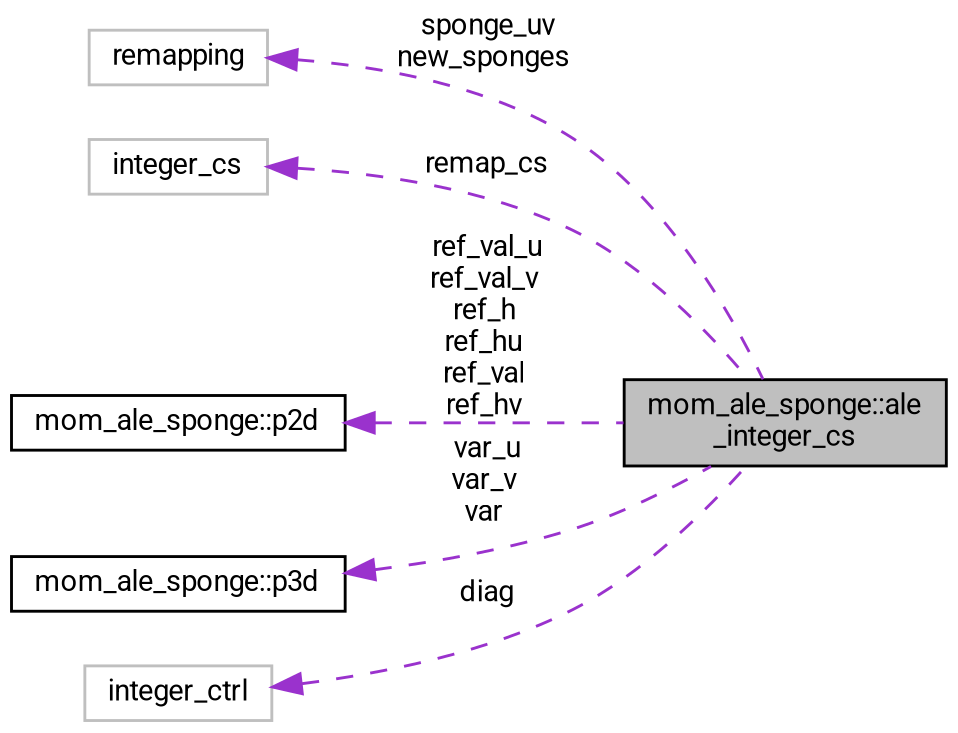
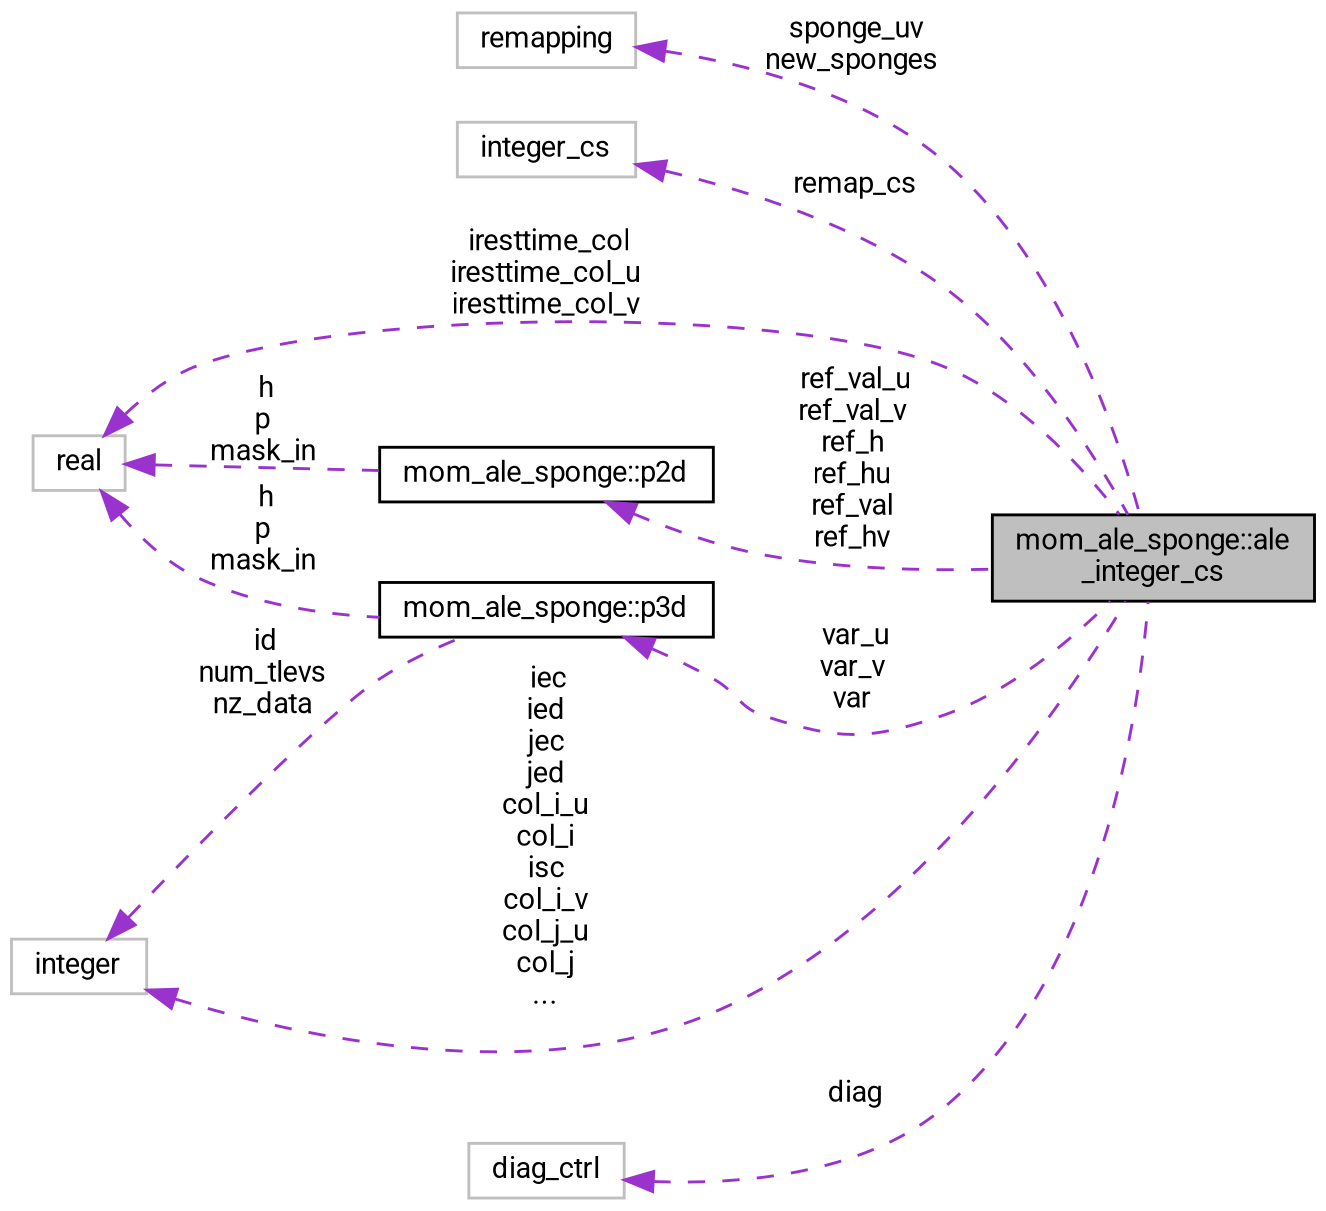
none -> (79, 463)
(178, 693) -> (547, 1171)
none -> (79, 966)
